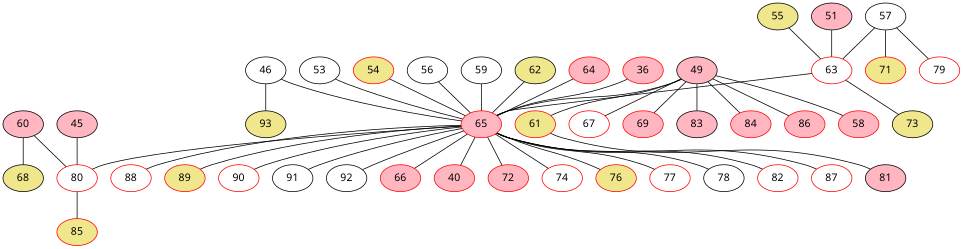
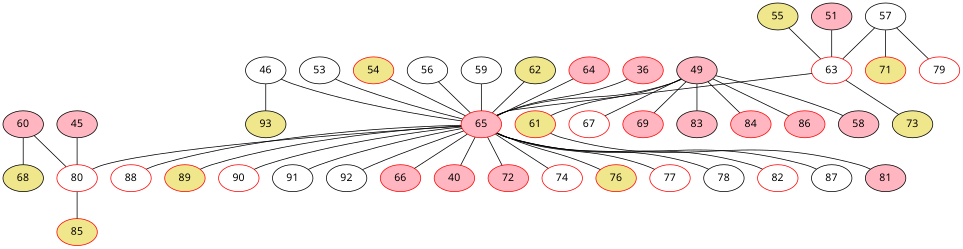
(859, 124) -> (859, 124)
(832, 178) -> (832, 178)
